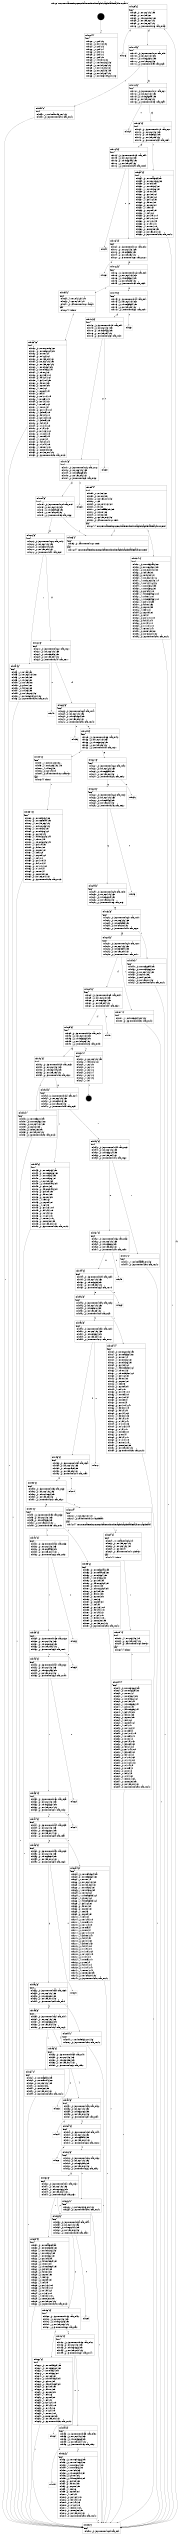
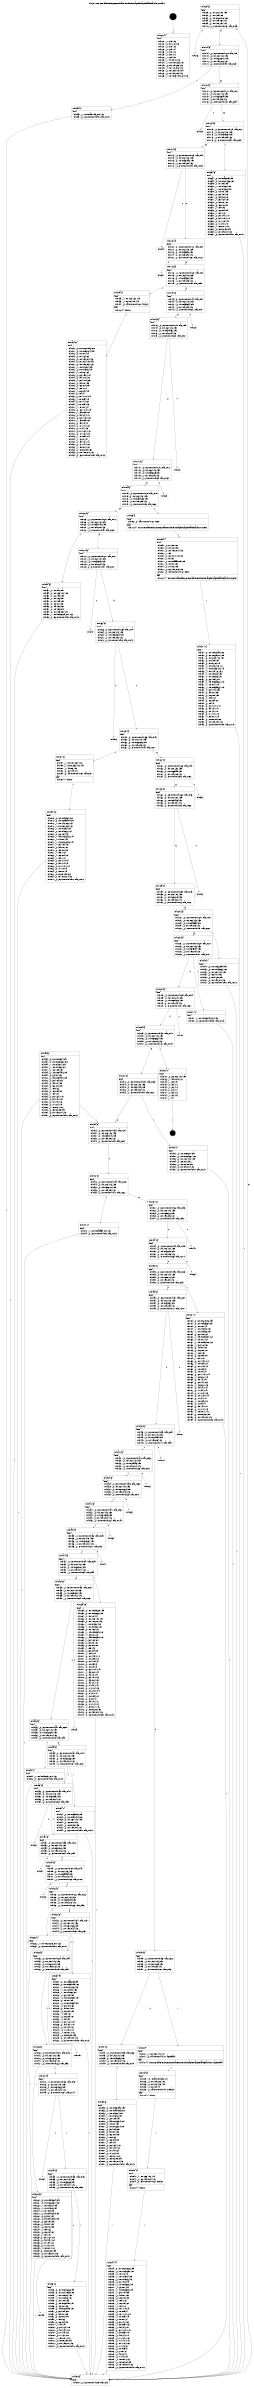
(113, 532) -> (176, 533)
(57, 1135) -> (88, 1113)
(47, 1532) -> (144, 1447)
